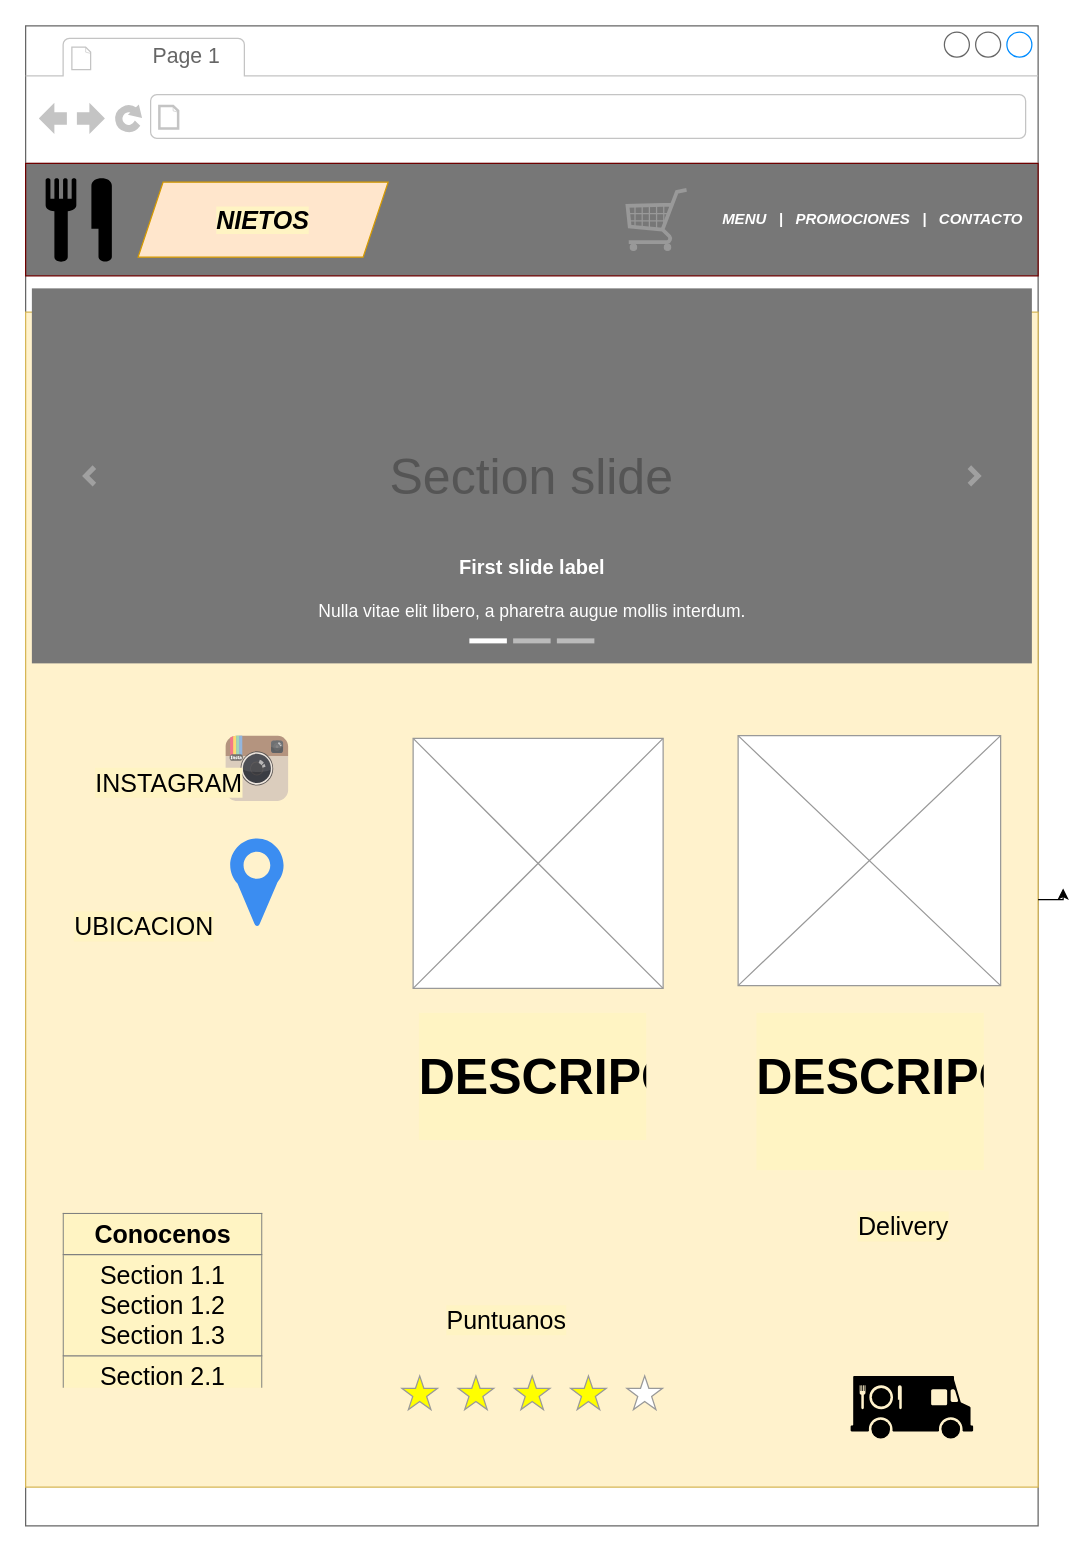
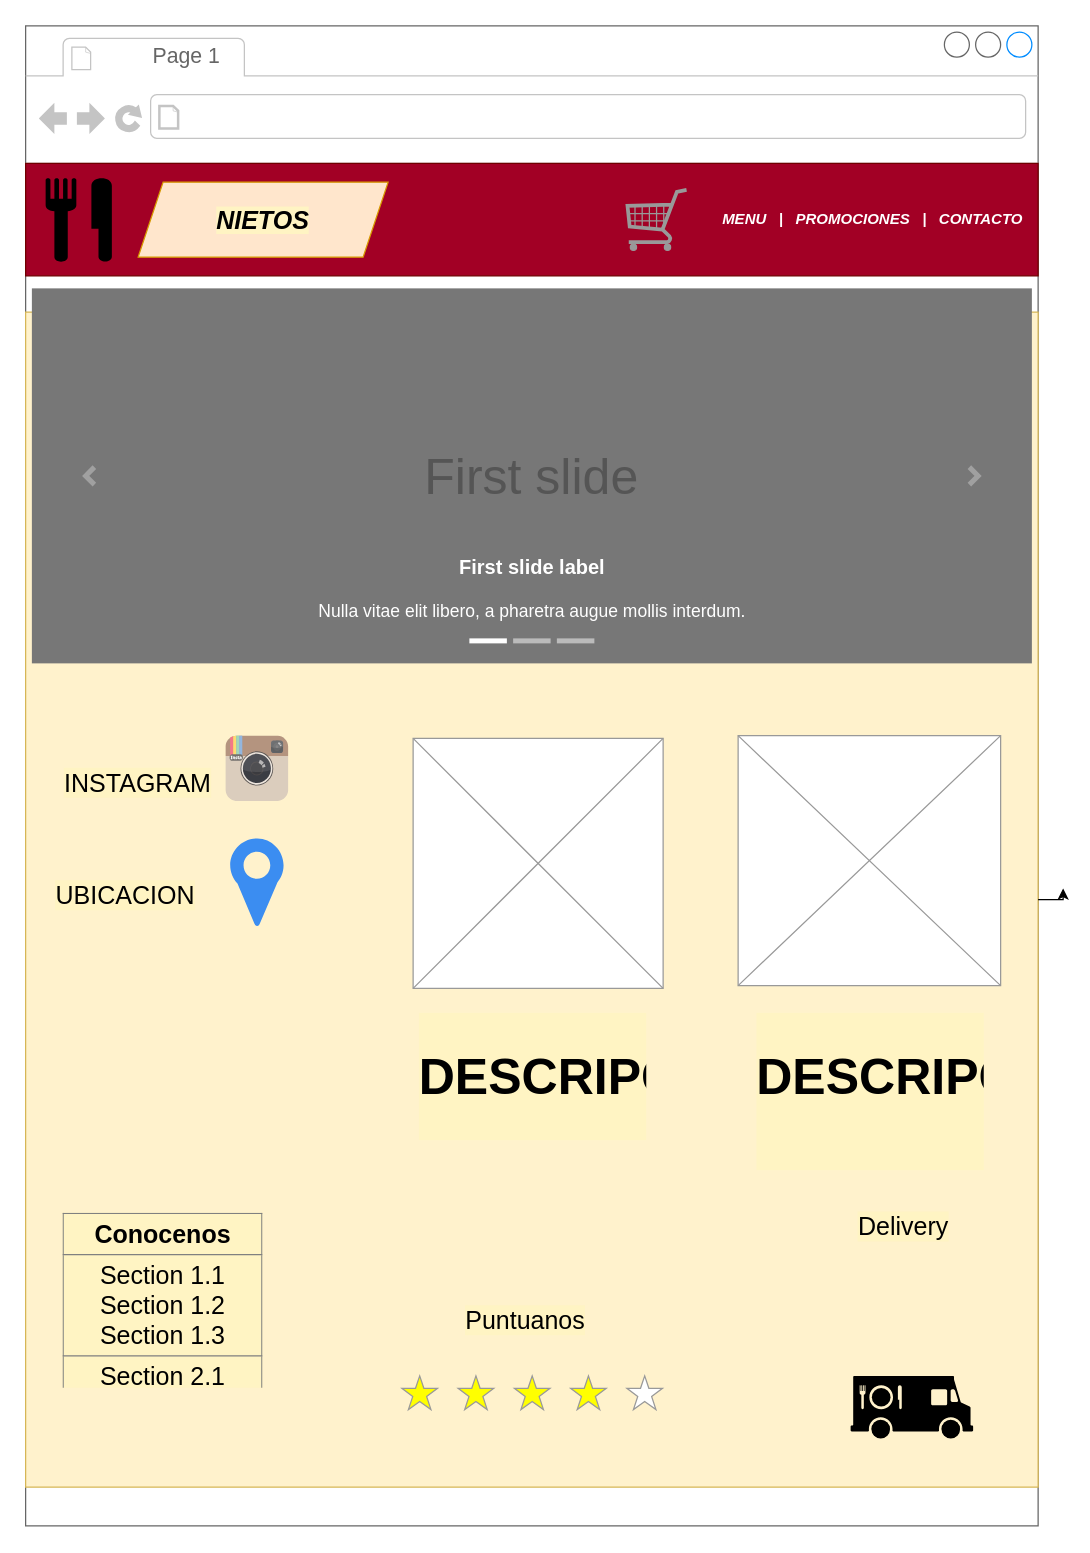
(532, 219) -> (532, 219)
(532, 476) -> (532, 476)
(169, 782) -> (138, 782)
(144, 926) -> (126, 894)
(507, 1319) -> (526, 1319)
